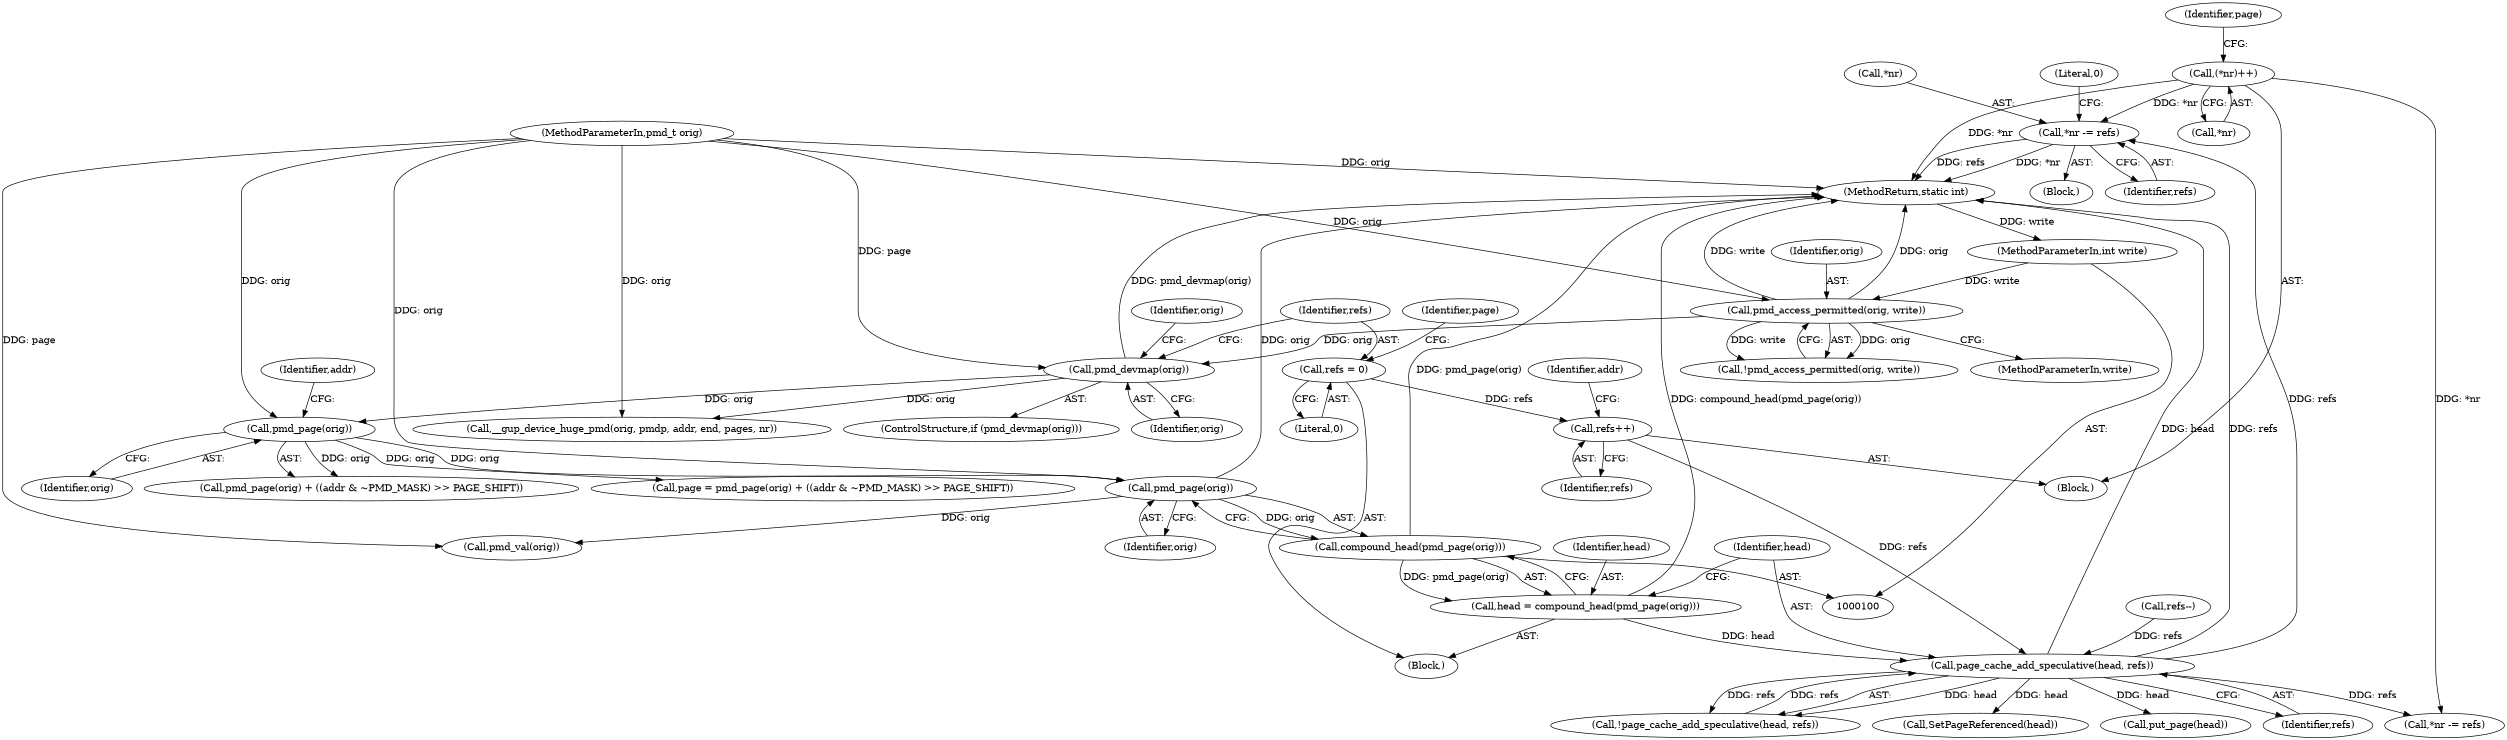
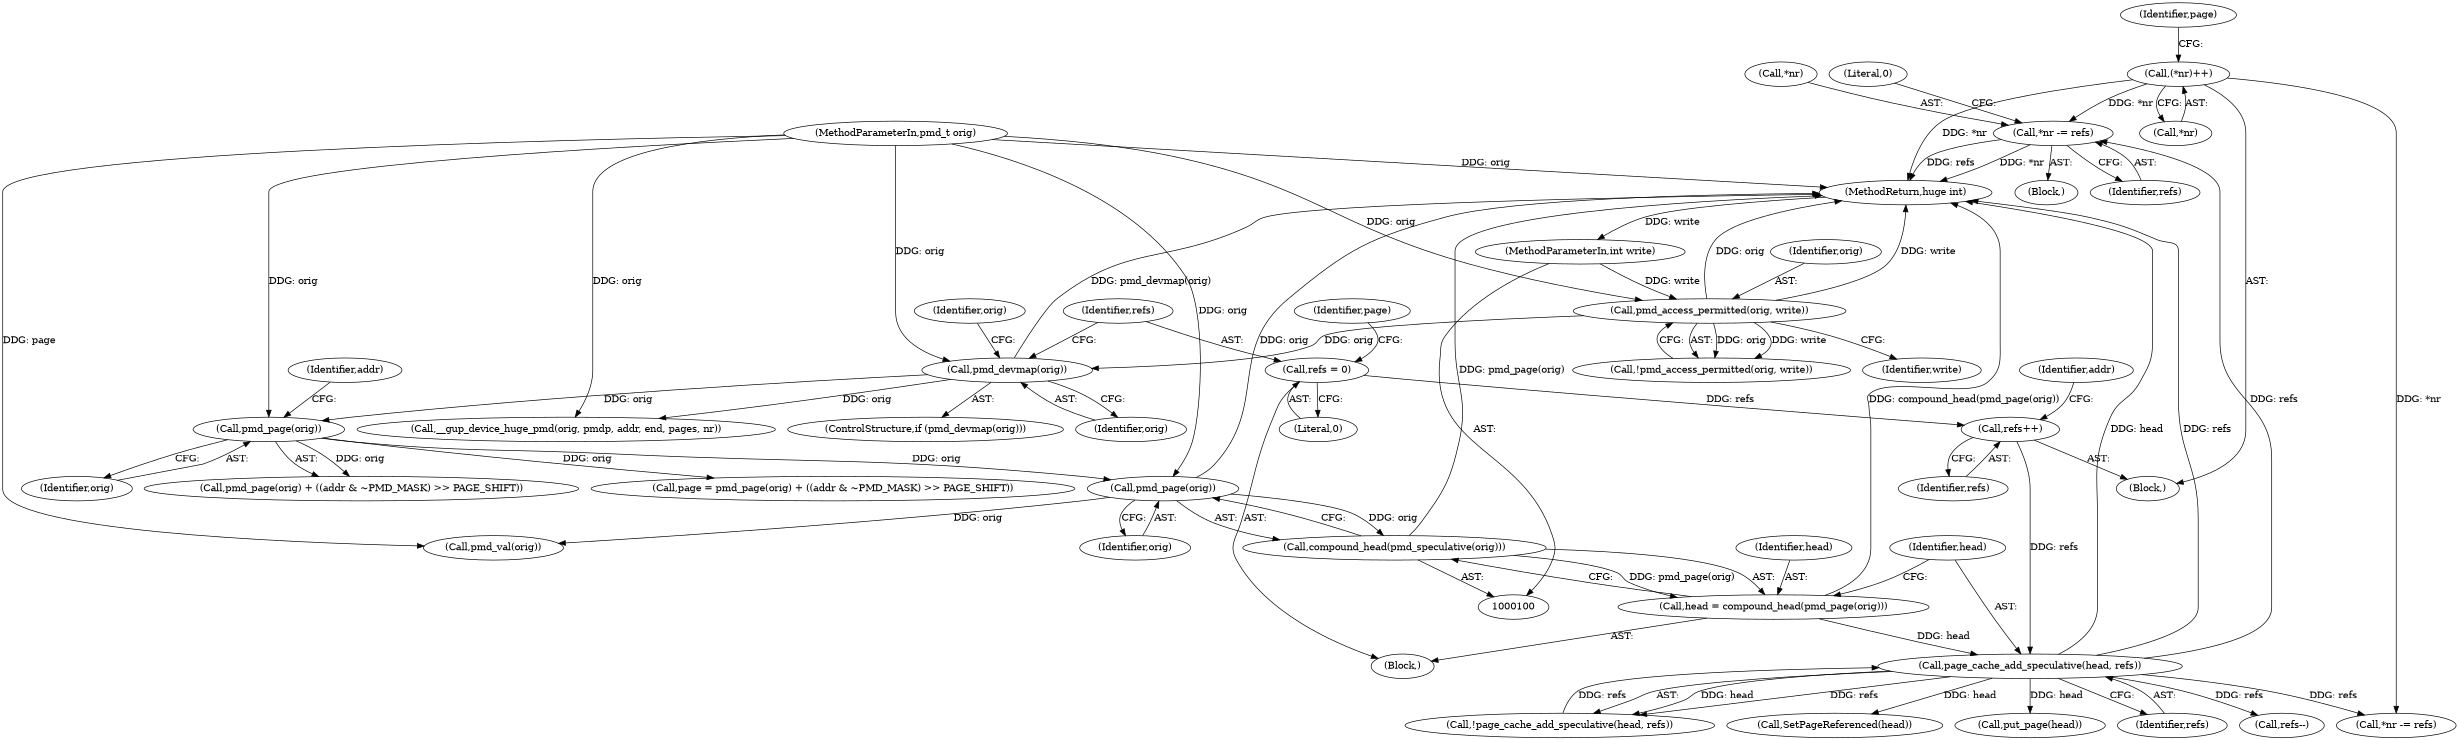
(1906, 193) -> (1906, 193)
(885, 252) -> (920, 252)
(2065, 370) -> (1922, 370)
(1410, 548) -> (1394, 548)
(2124, 638) -> (2181, 691)
